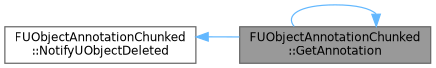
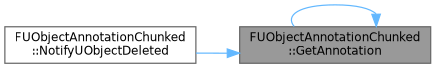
(224, 37) -> (212, 53)
